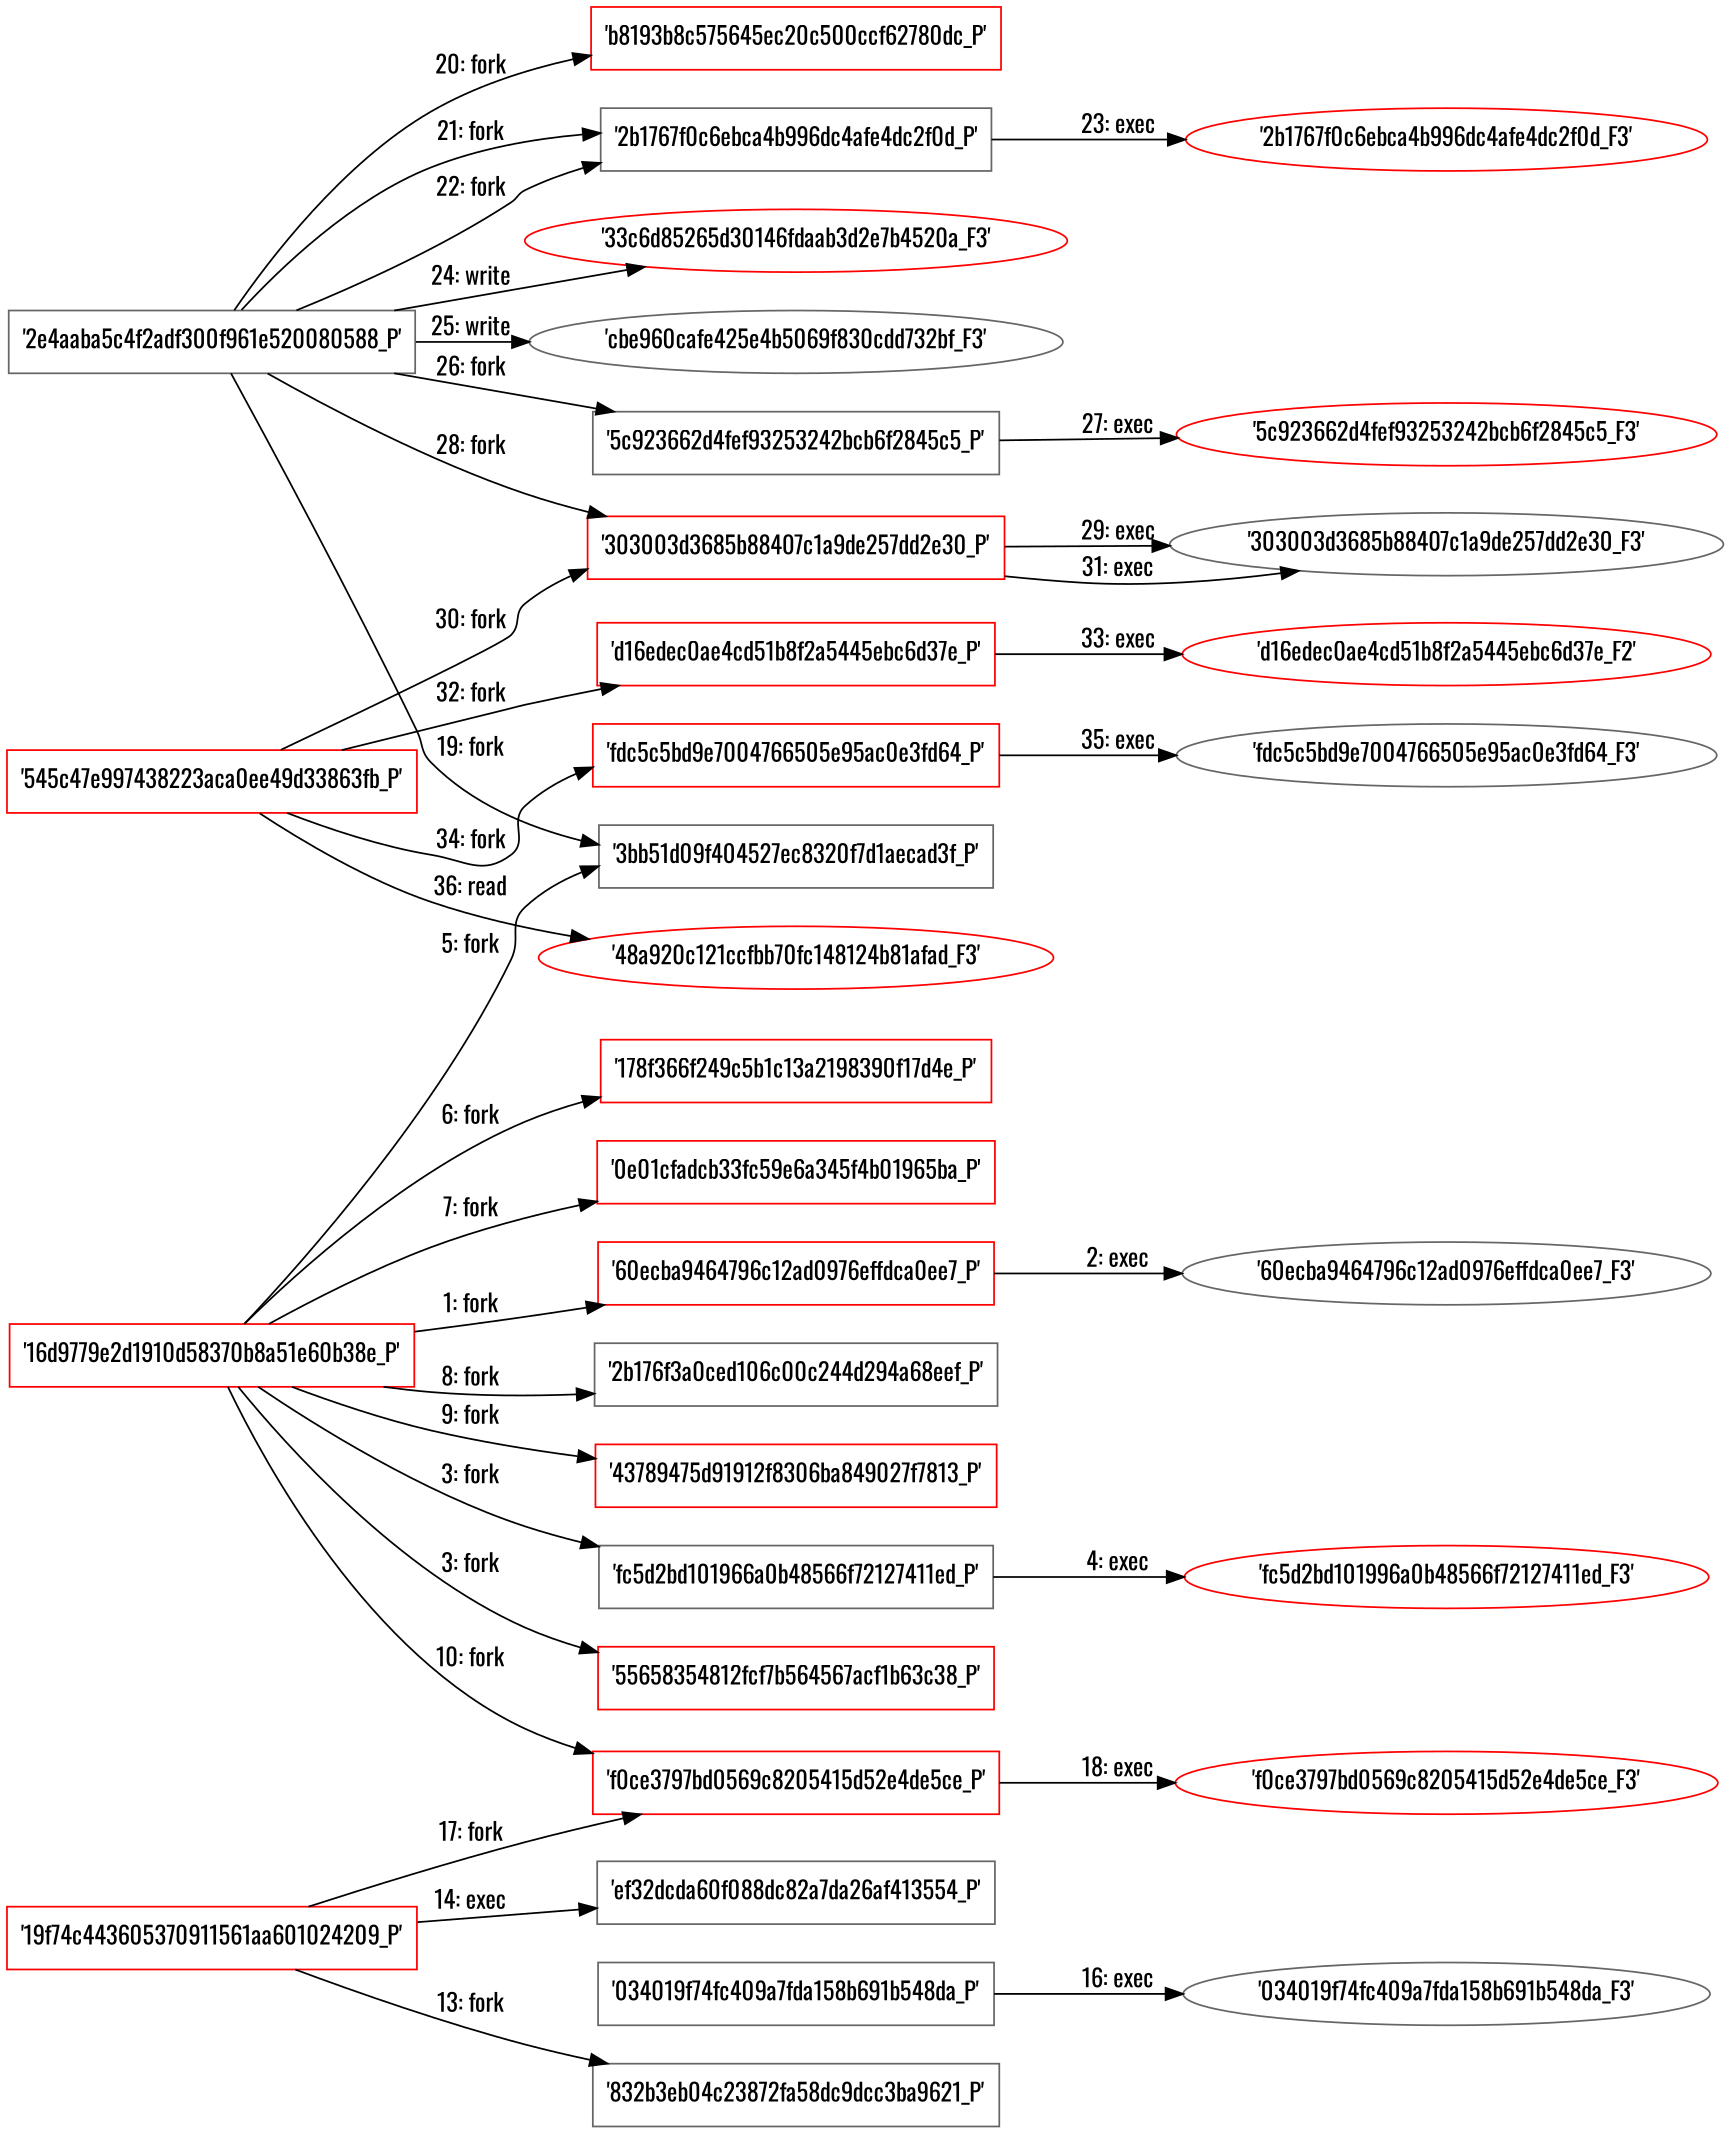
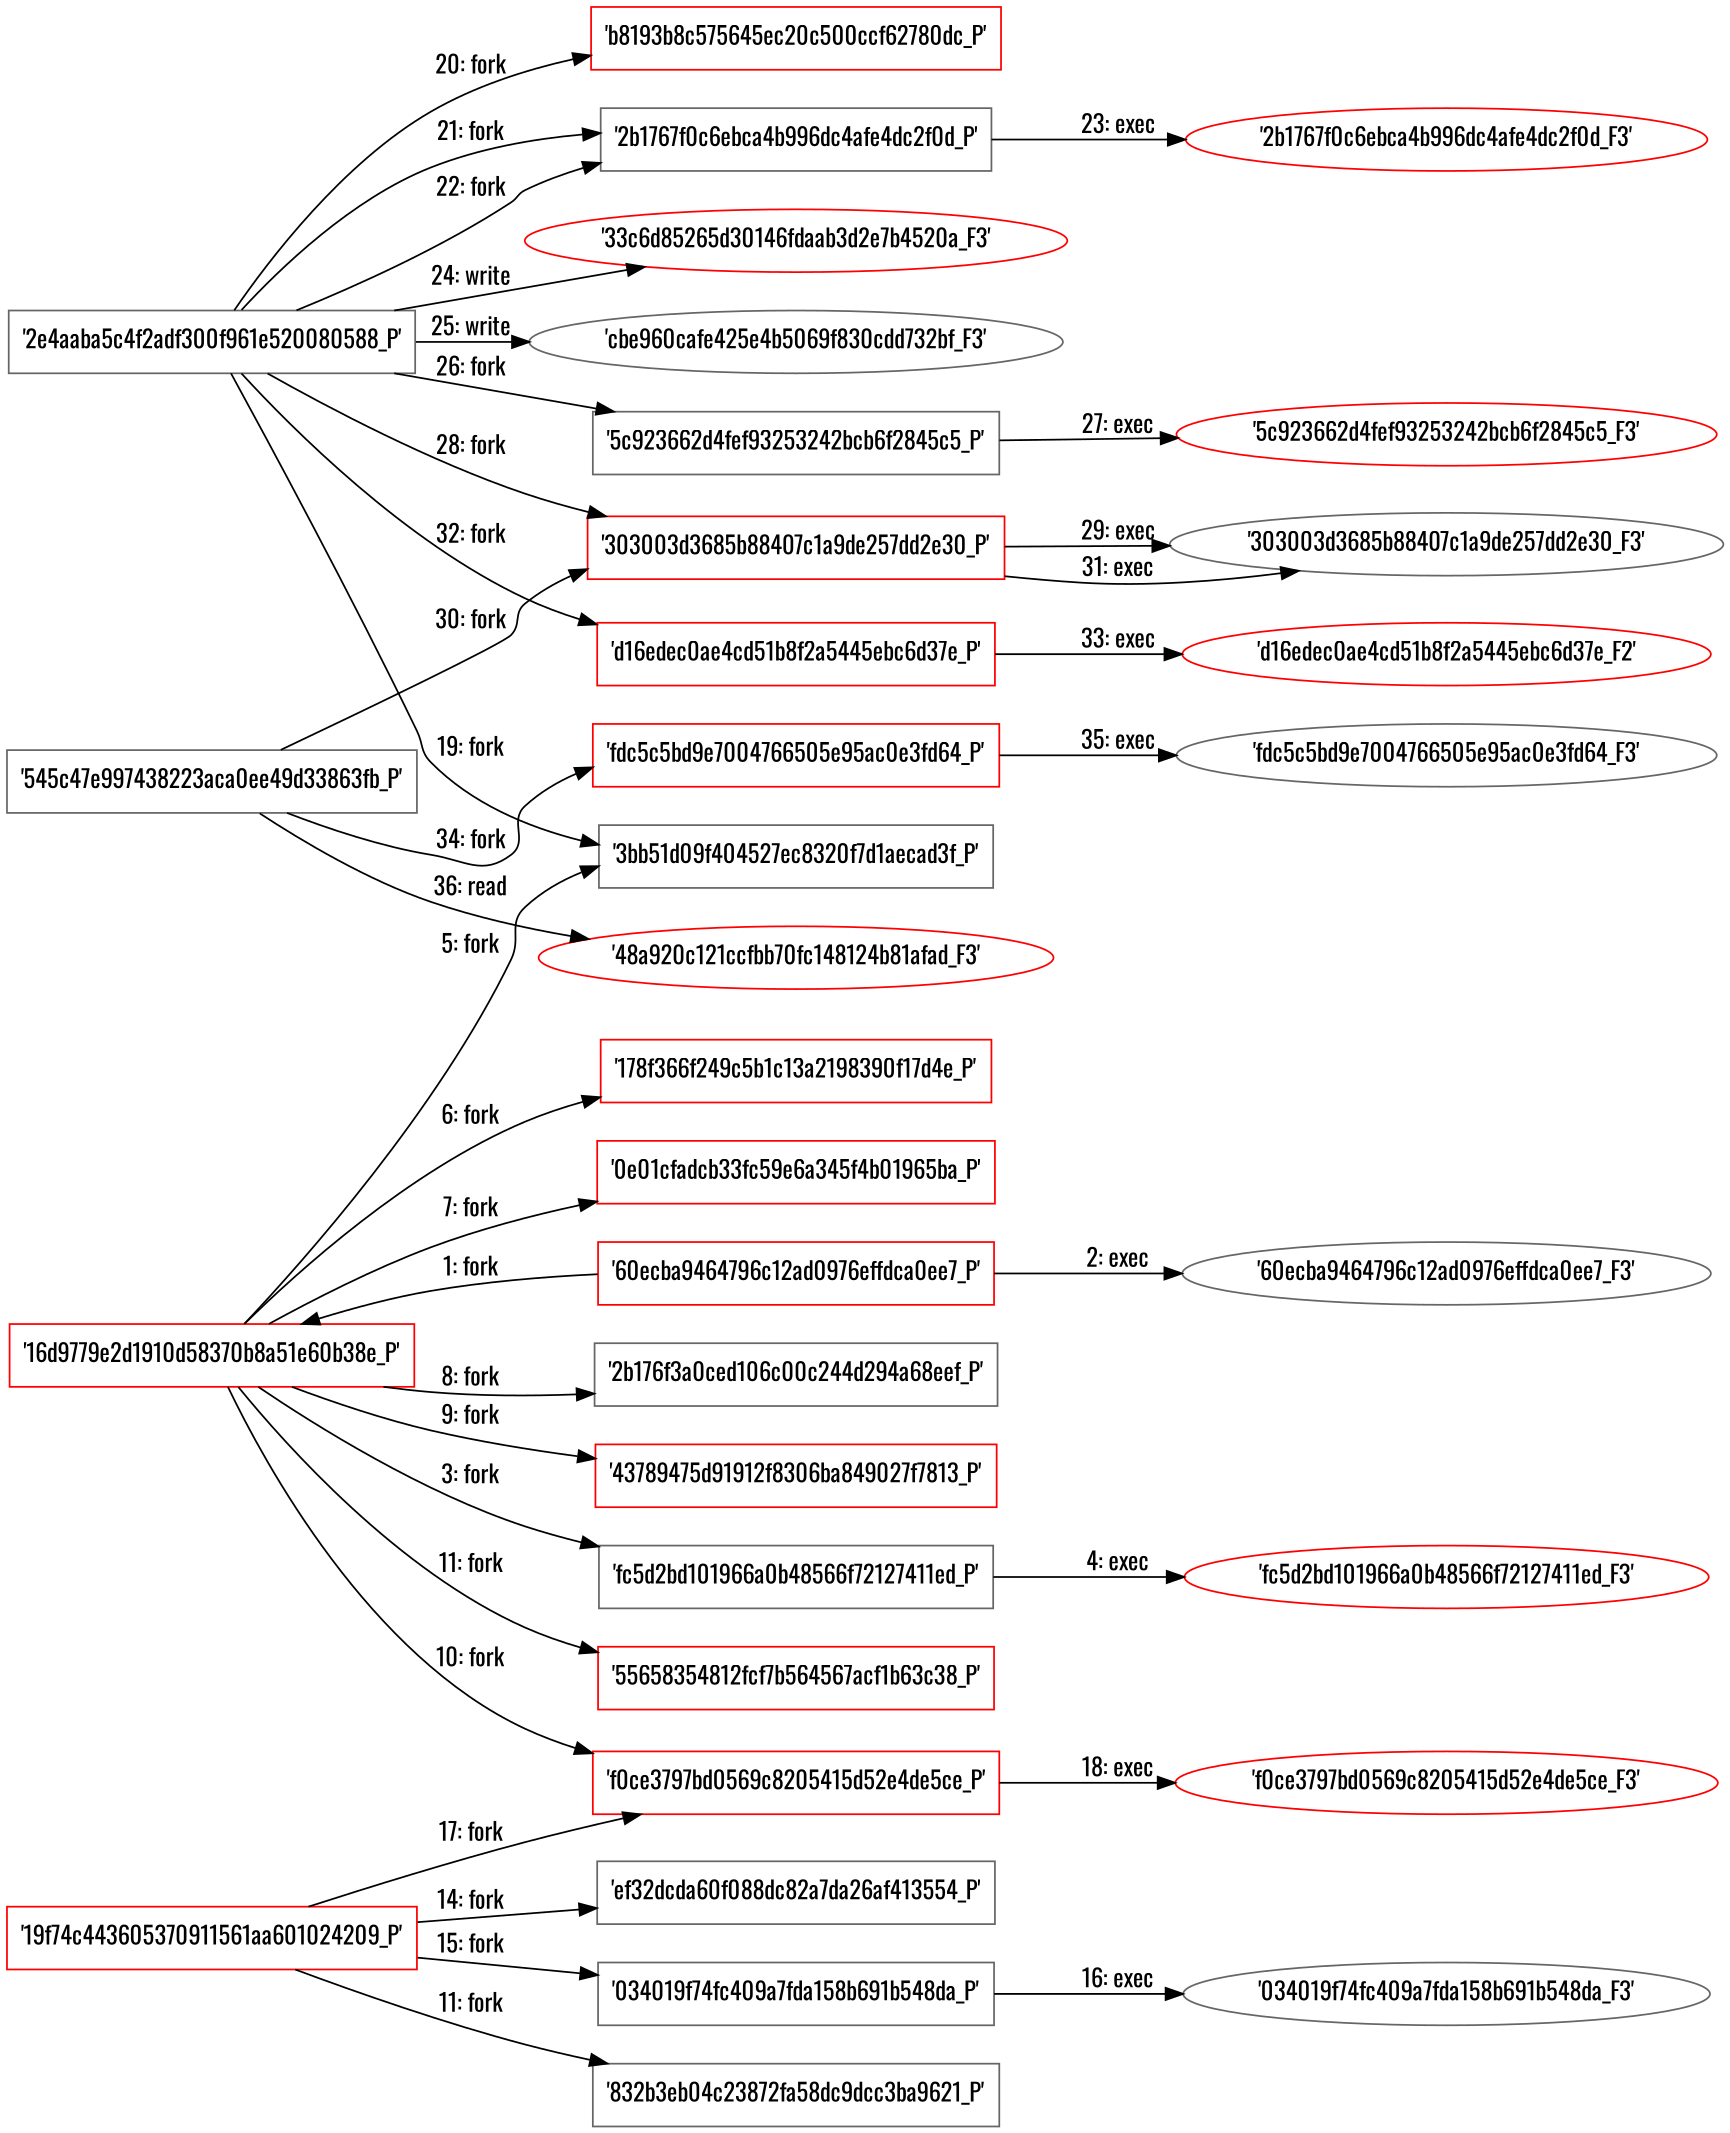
(471, 718) -> (396, 517)
(212, 782) -> (212, 782)
(501, 1320) -> (457, 1287)
(471, 1566) -> (471, 1566)
(1447, 1577) -> (1447, 1577)
(471, 1902) -> (471, 1902)
none -> (499, 1965)
(471, 2005) -> (471, 2005)
